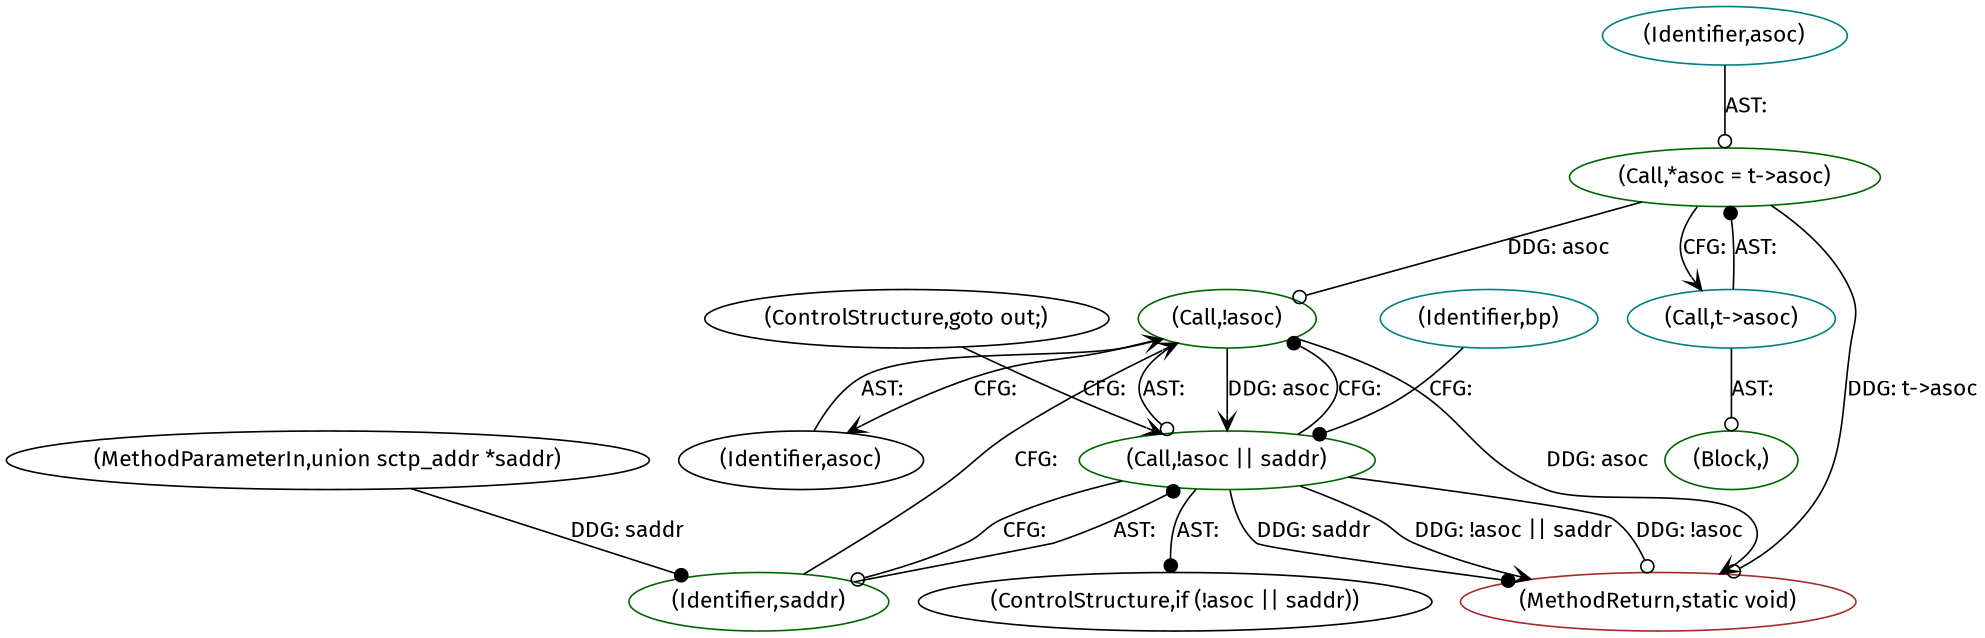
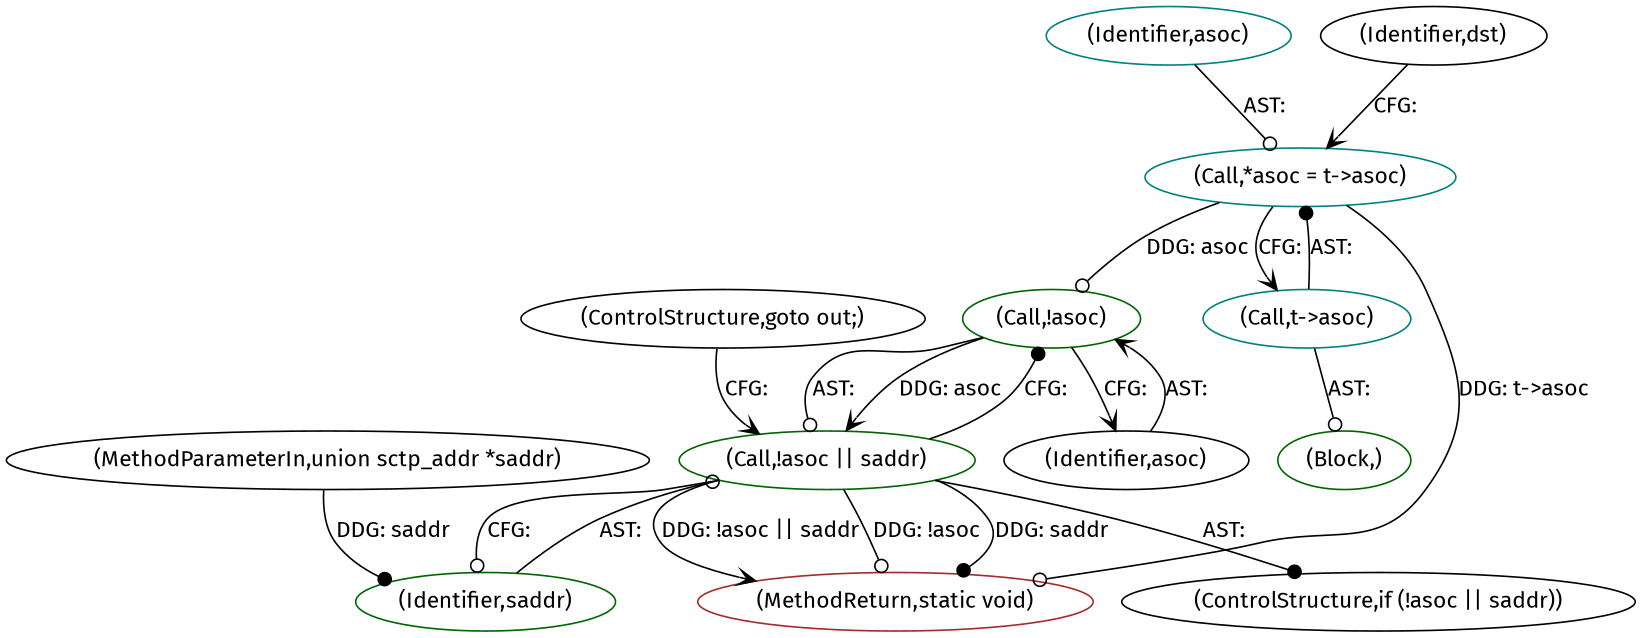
none -> (1434, 36)
(1725, 177) -> (1300, 177)
(1489, 319) -> none
(980, 456) -> none
(1532, 483) -> none
(1015, 551) -> (605, 516)
